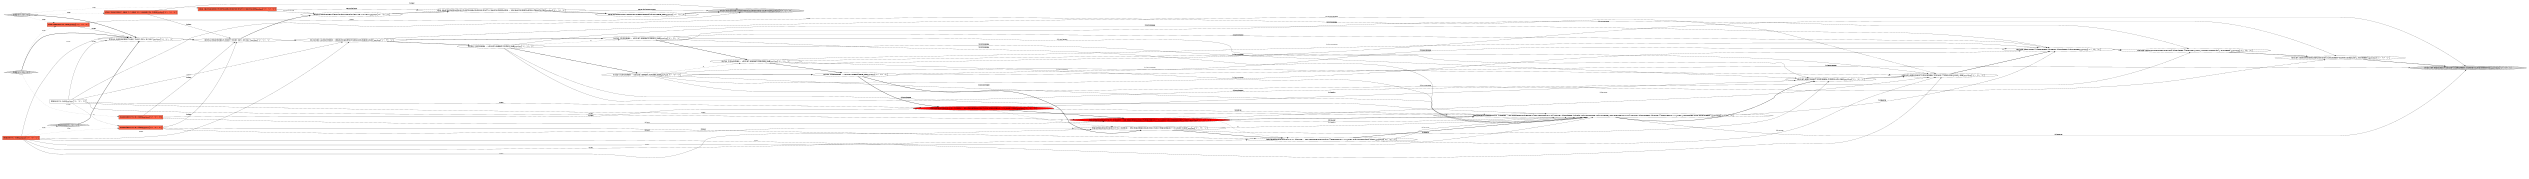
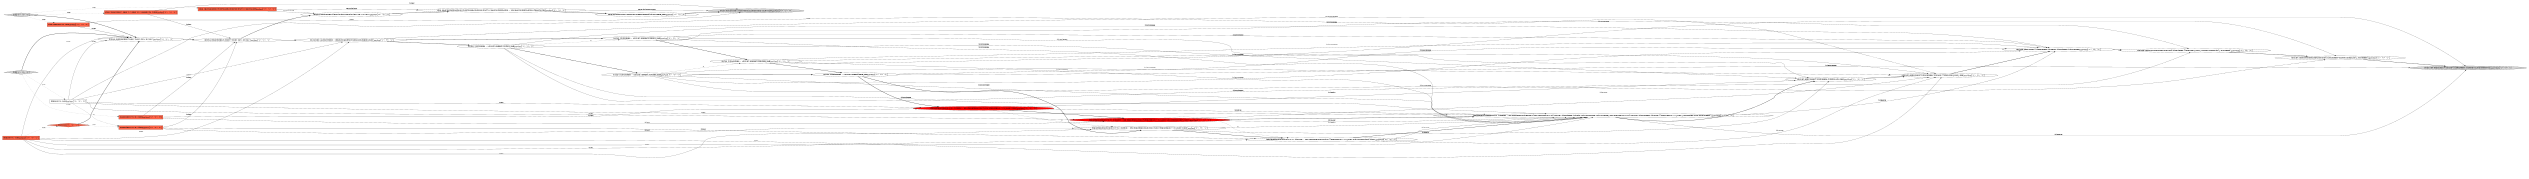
(33, 44) -> (44, 86)
(68, 125) -> (68, 125)
(74, 131) -> (101, 126)
